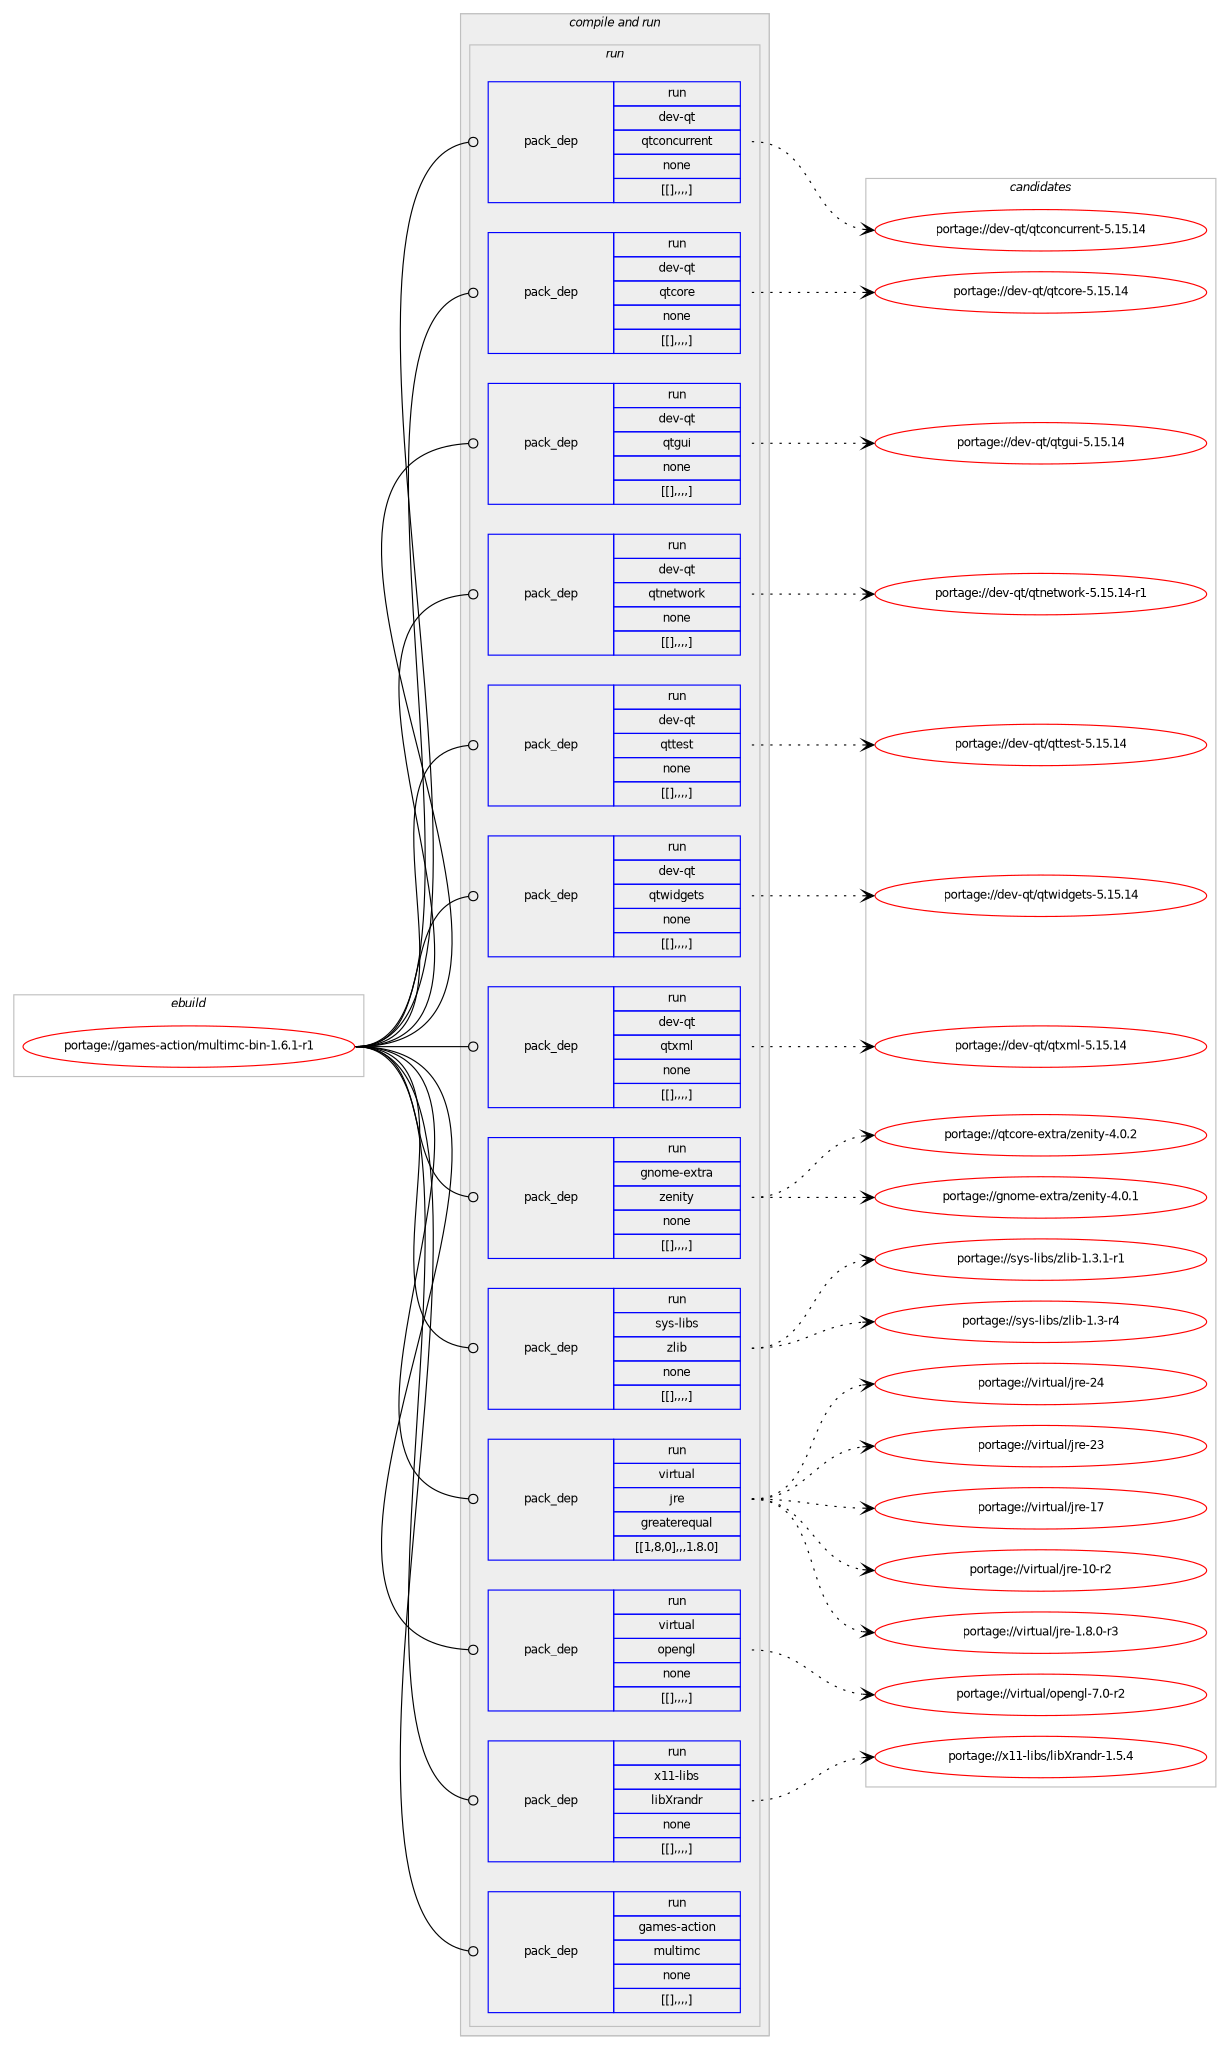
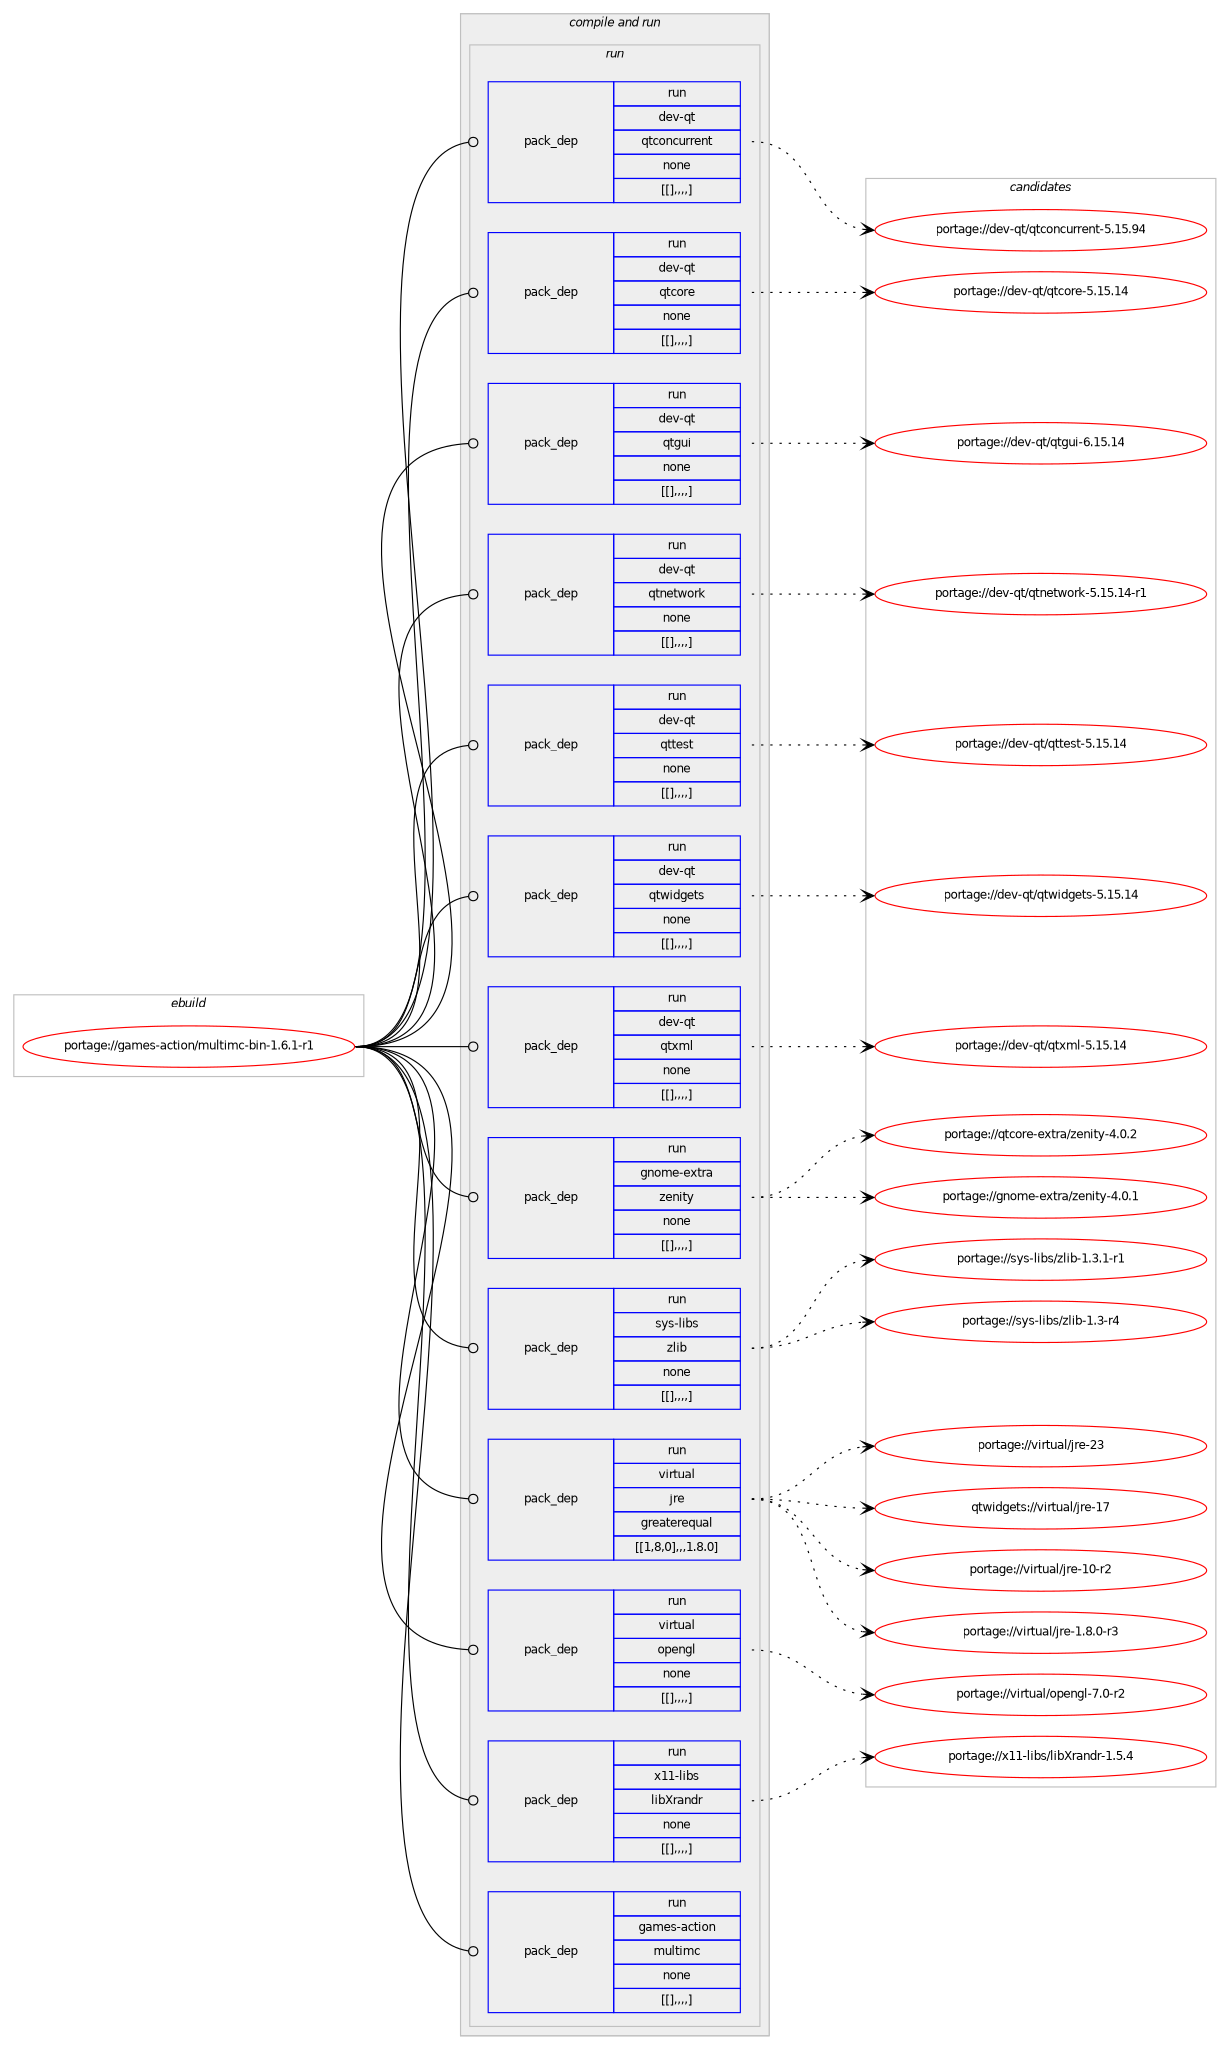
(1041, 230) -> (1041, 230)
(1041, 443) -> (1041, 443)
(1041, 1384) -> none
(1041, 1508) -> (1041, 1508)
